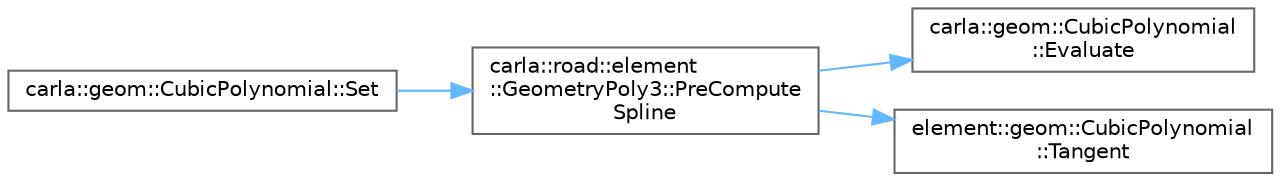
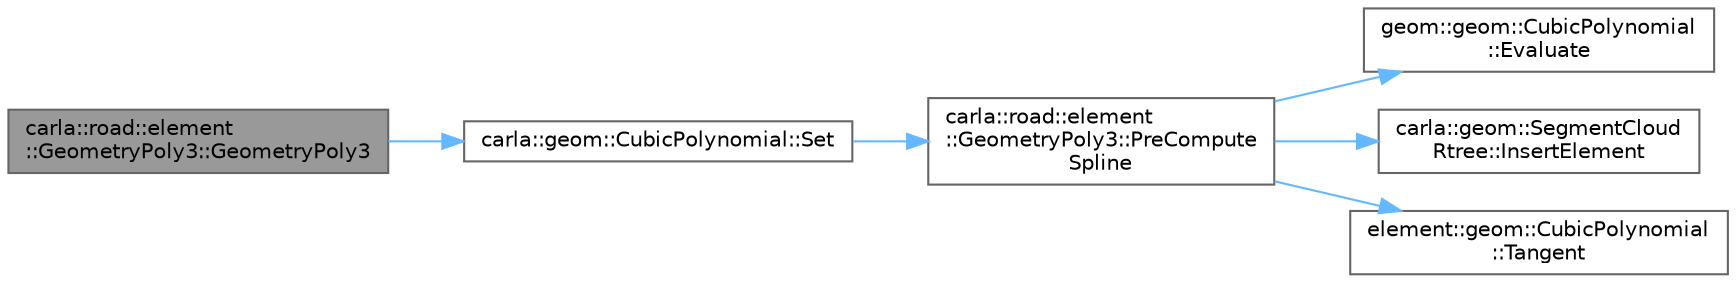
(1083, 40) -> (1539, 40)
none -> (198, 141)
none -> (1539, 141)
